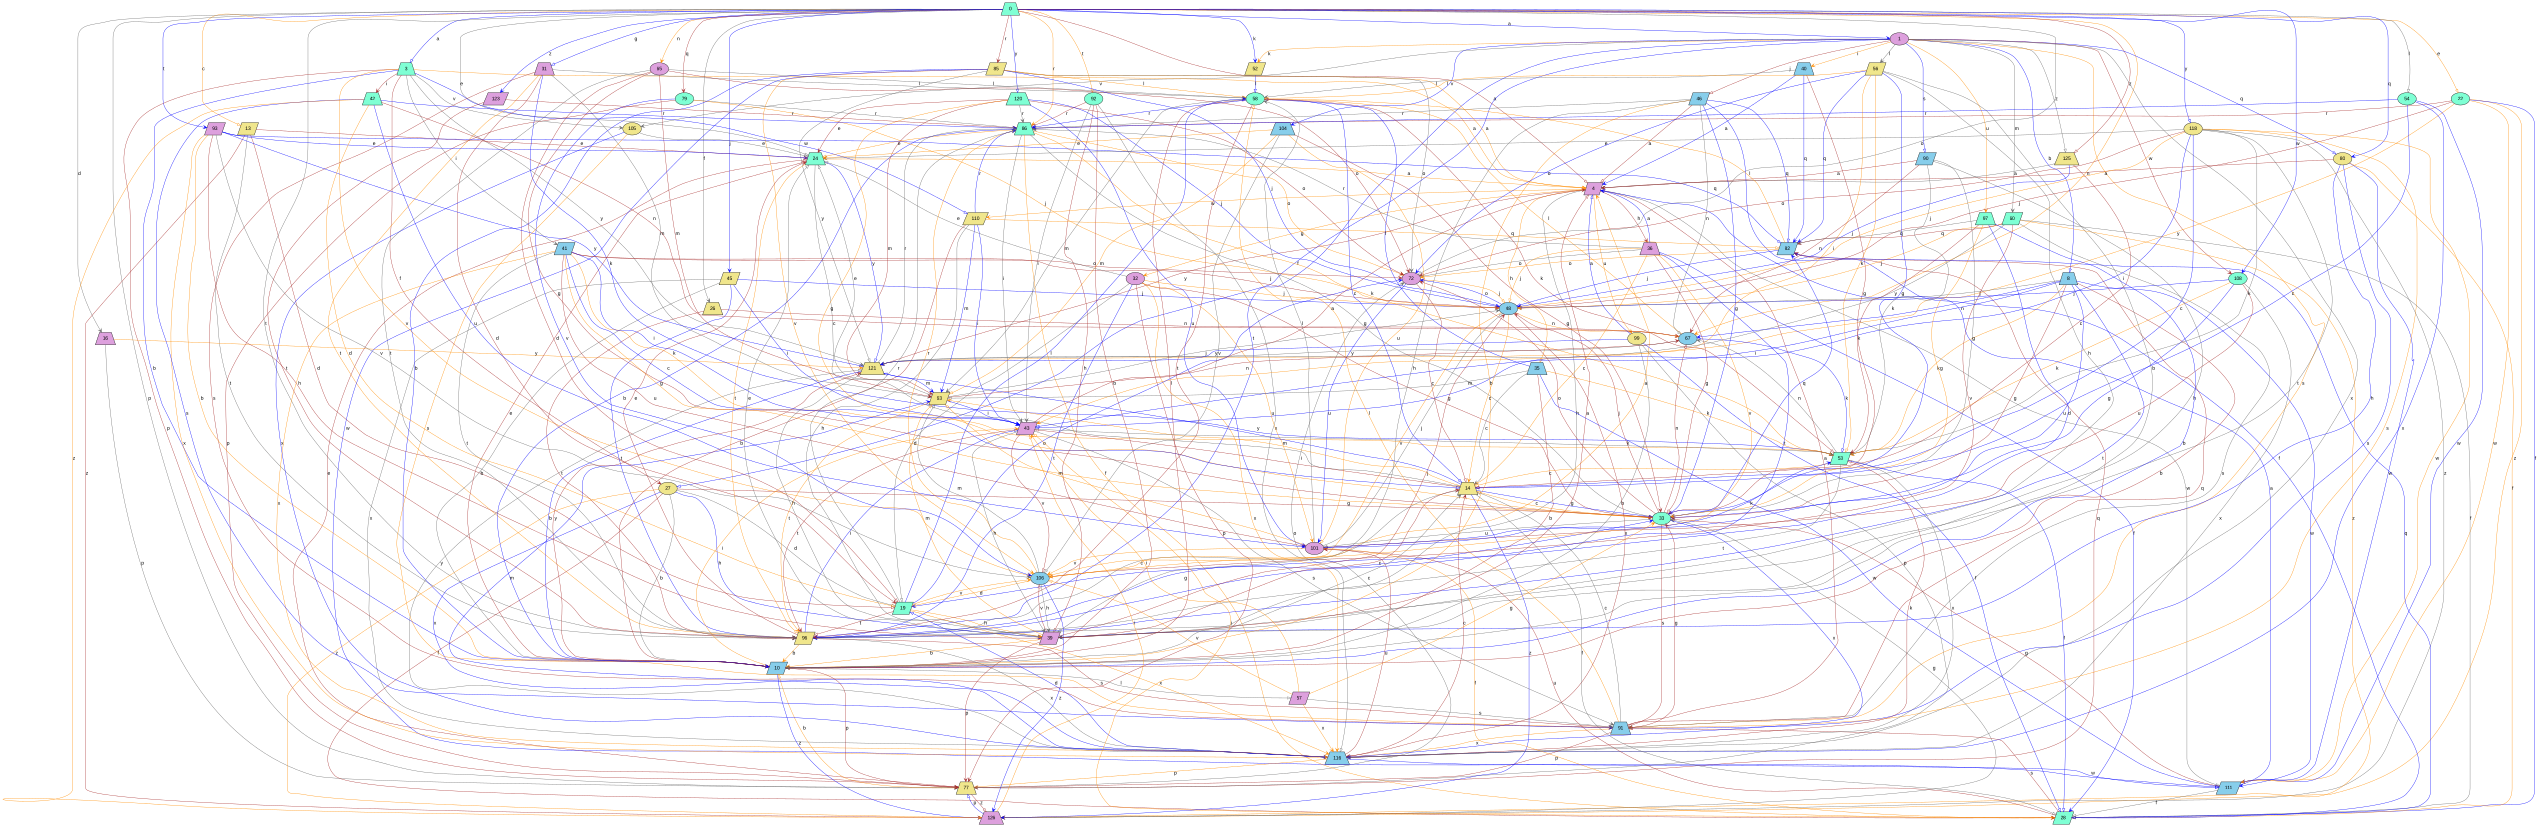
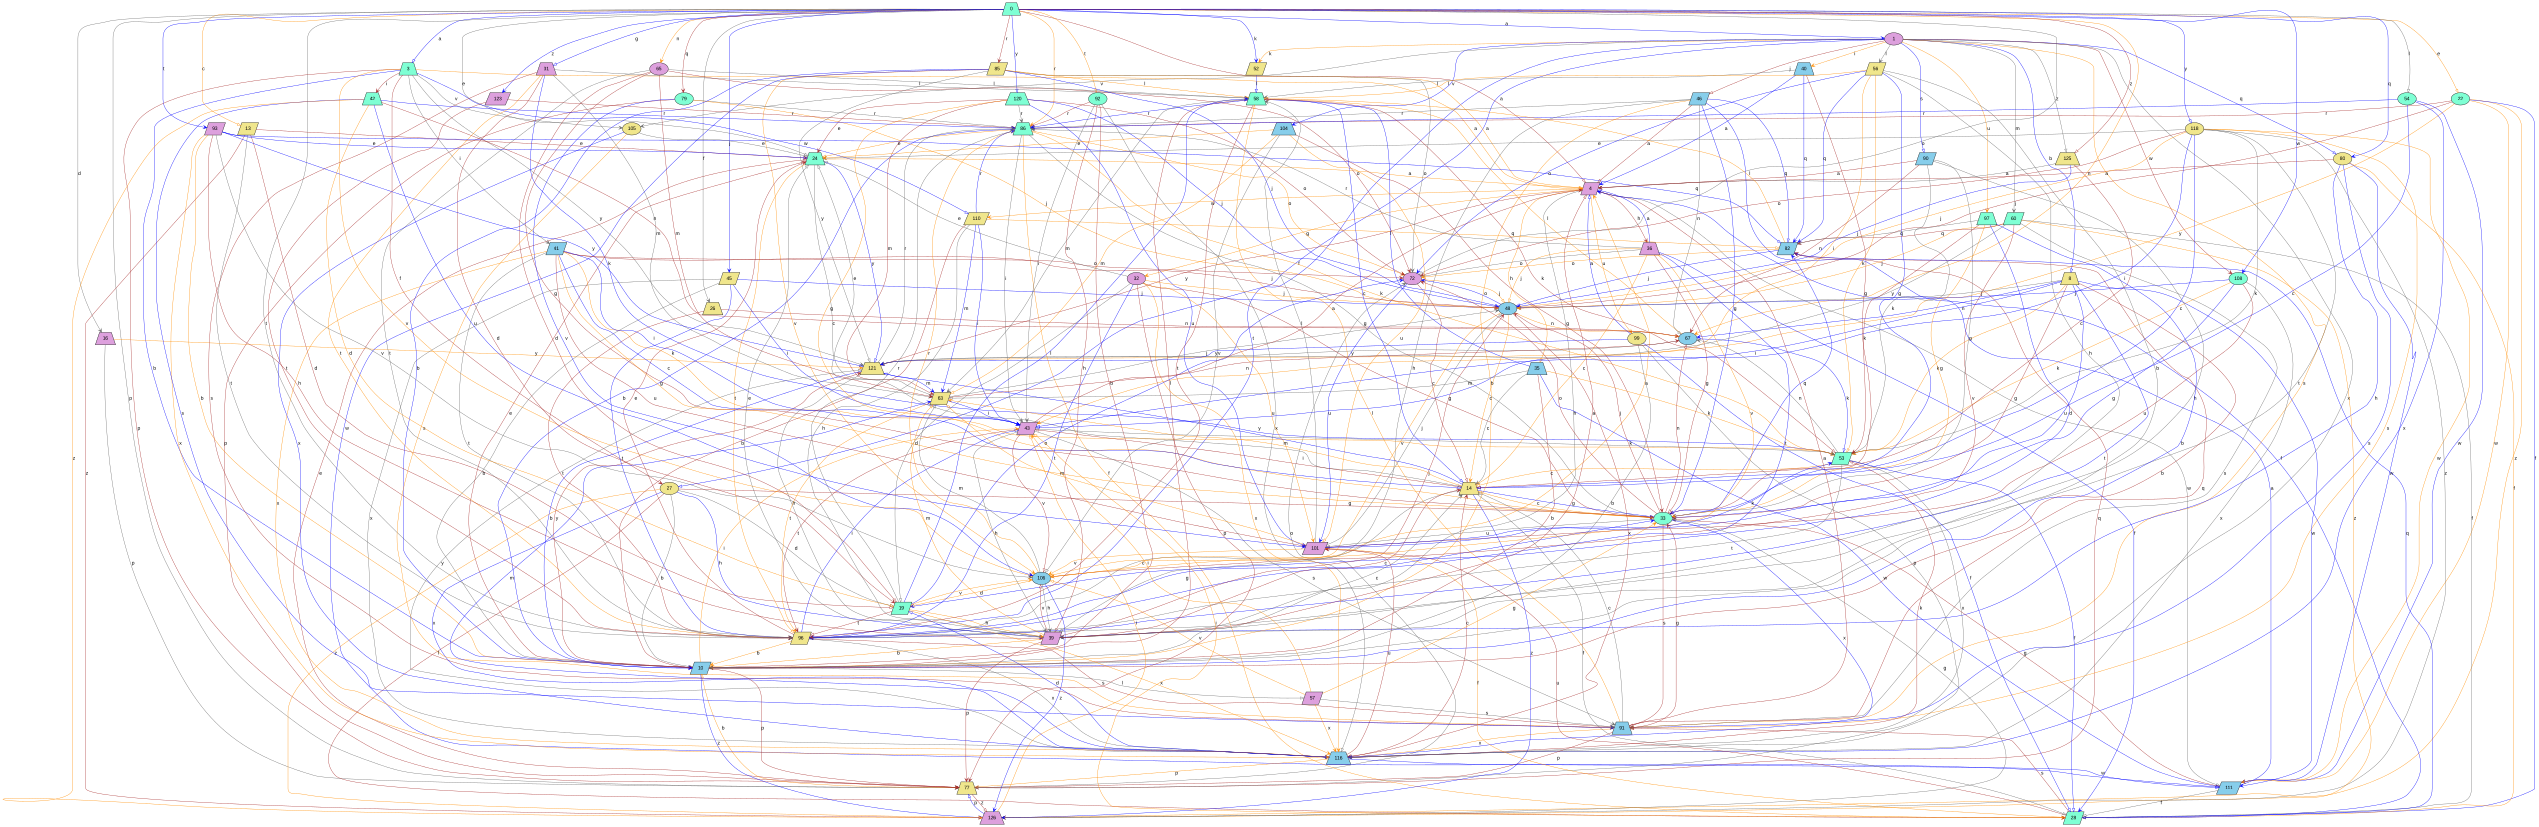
(1255, 99) -> (1256, 99)
(2068, 279) -> (2070, 279)
(1314, 548) -> (1315, 548)
